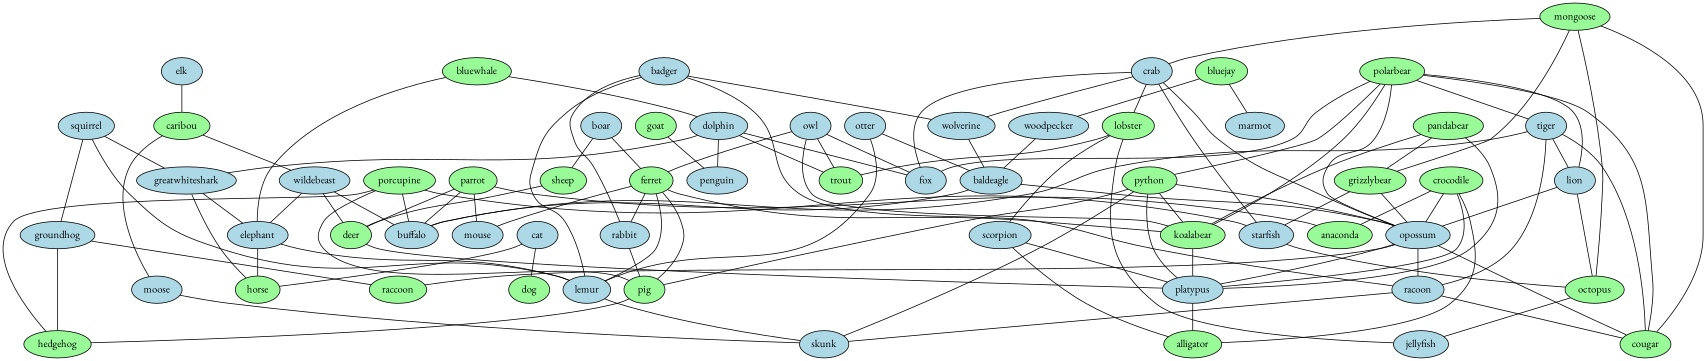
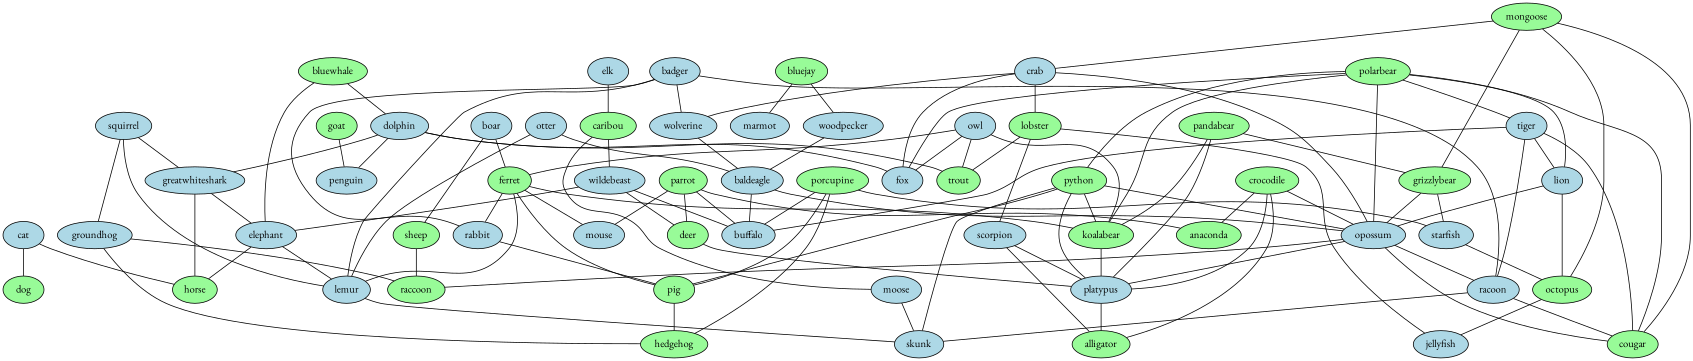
(1200, 148) -> none
(458, 203) -> (416, 262)
